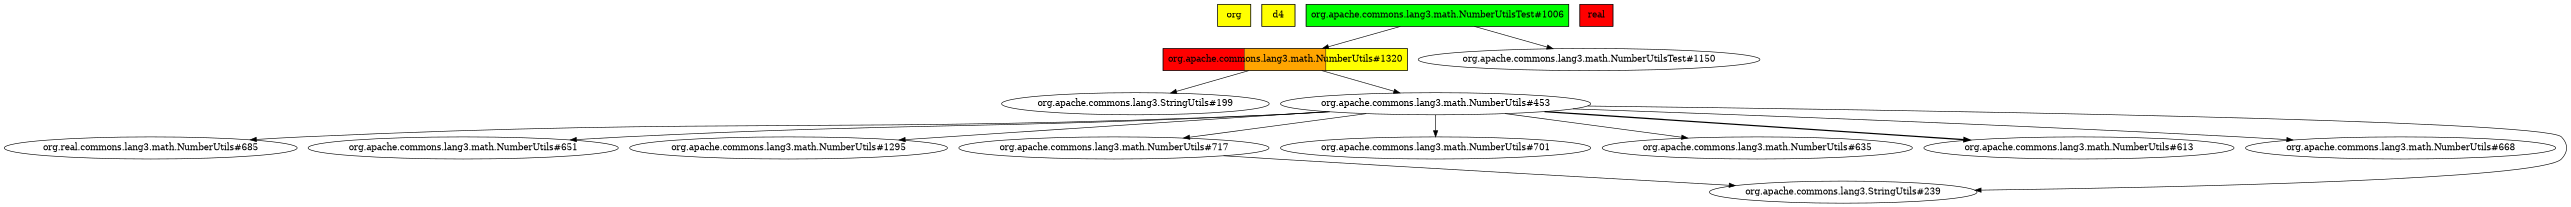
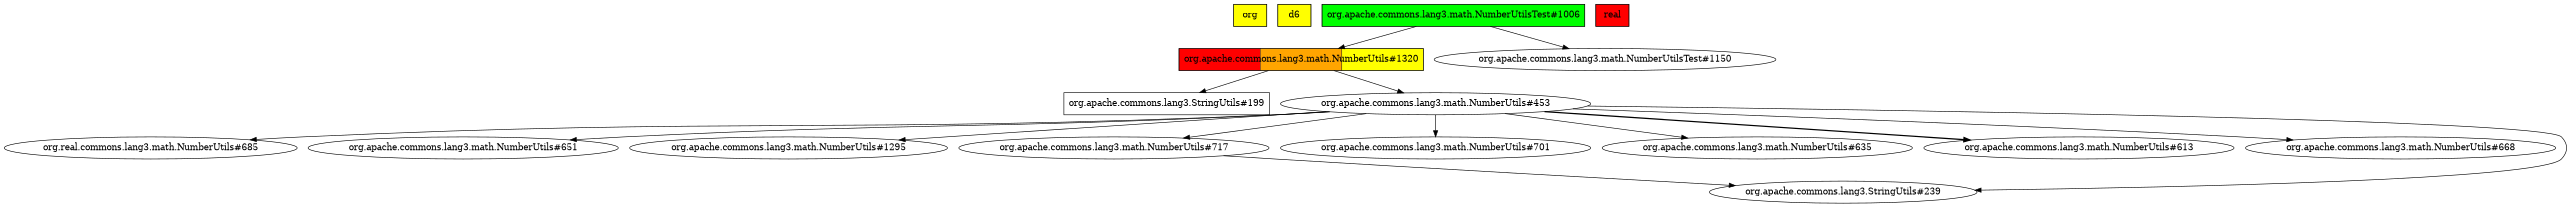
(1278, 15) -> (1294, 15)
(1135, 104) -> (1167, 104)
